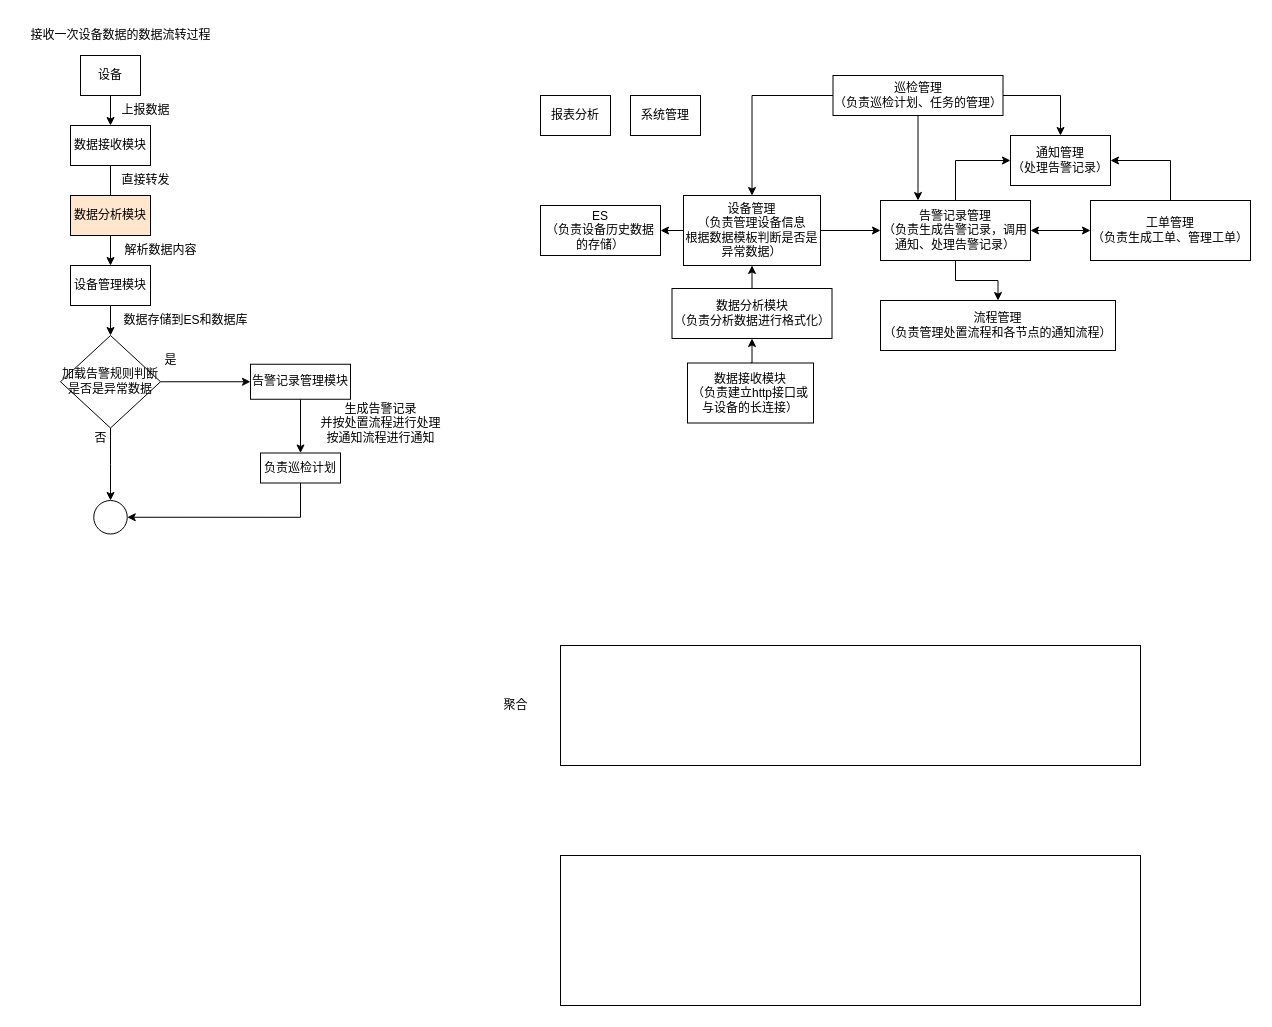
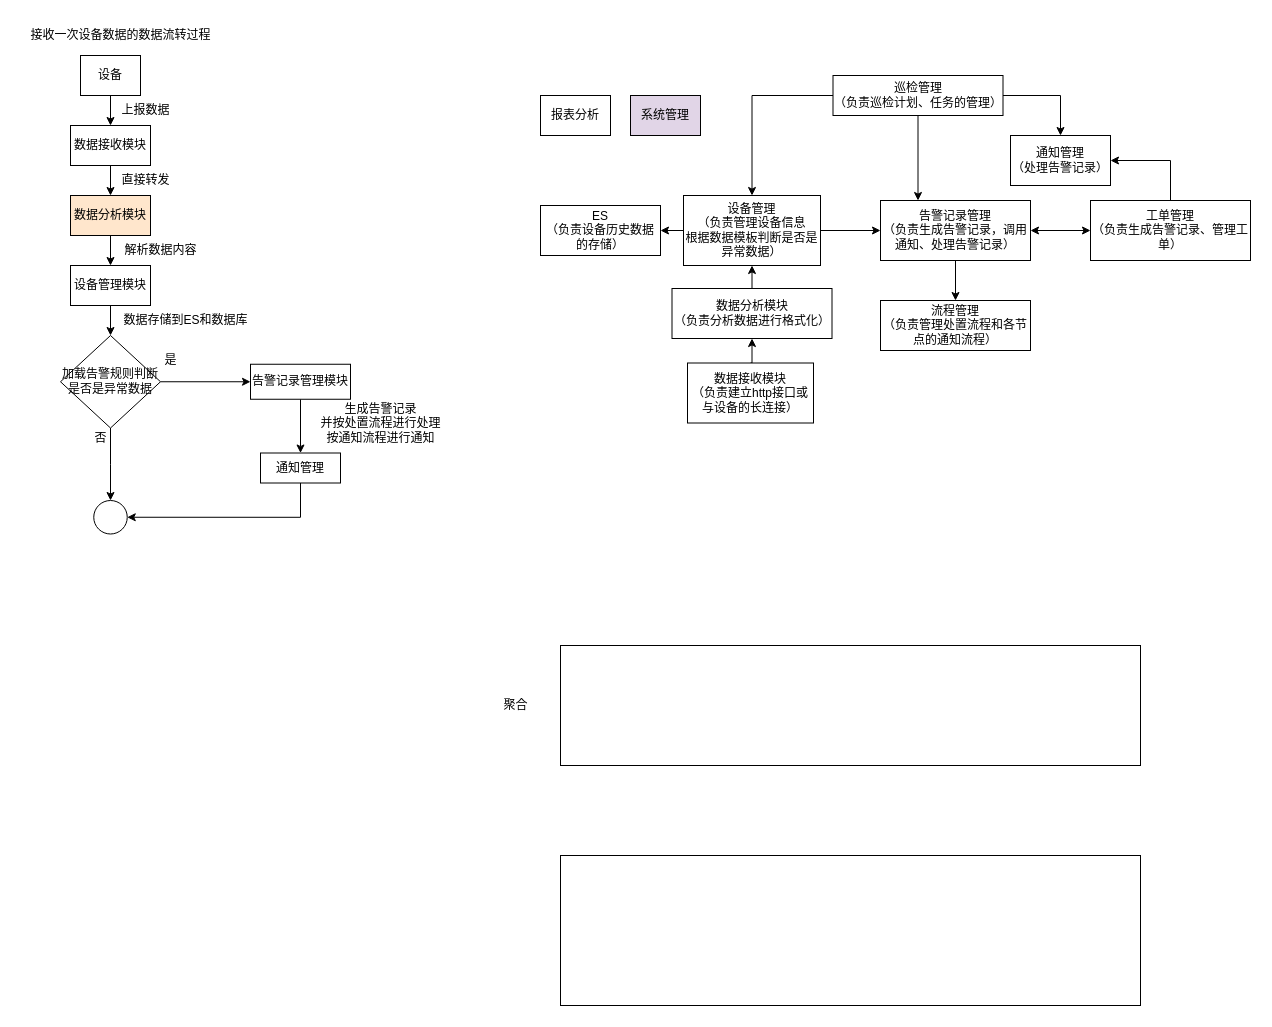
(666, 116) -> (666, 116)
(960, 161) -> none
(111, 190) -> (111, 187)
(1171, 231) -> (1171, 231)
(998, 326) -> (956, 326)
(301, 469) -> (301, 469)
